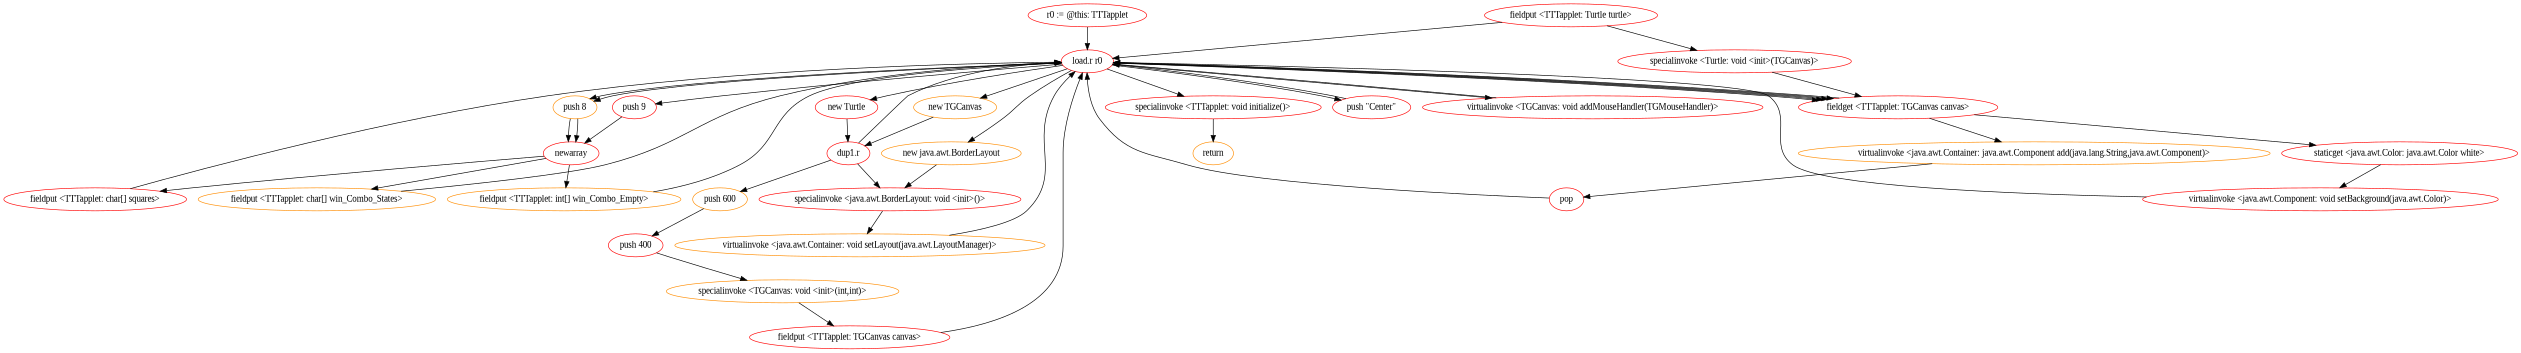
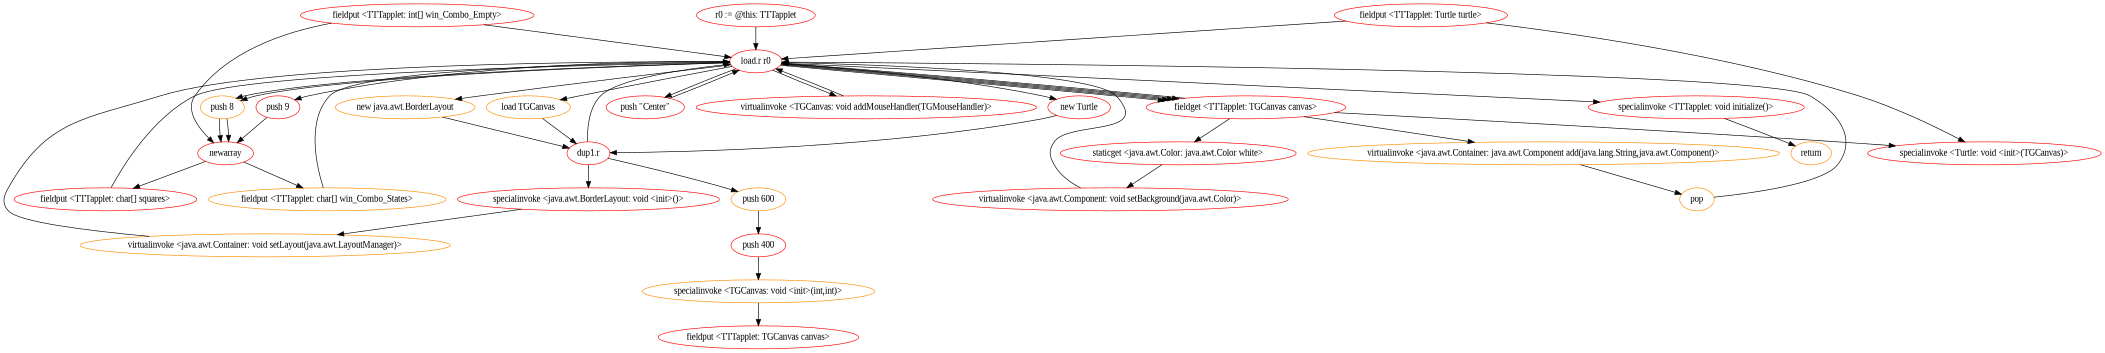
(1814, 84) -> (1612, 128)
(955, 107) -> (528, 107)
(923, 174) -> (503, 132)
(568, 176) -> (235, 59)
(564, 199) -> (417, 15)
(1567, 199) -> (1697, 199)
(1063, 243) -> none
